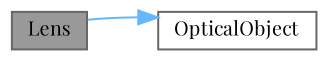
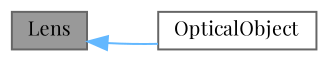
(113, 18) -> (133, 44)
